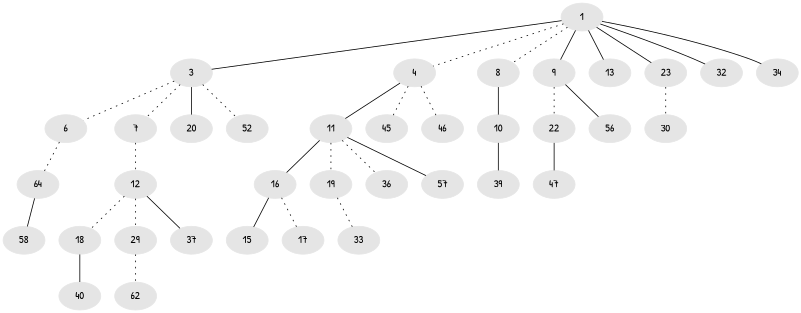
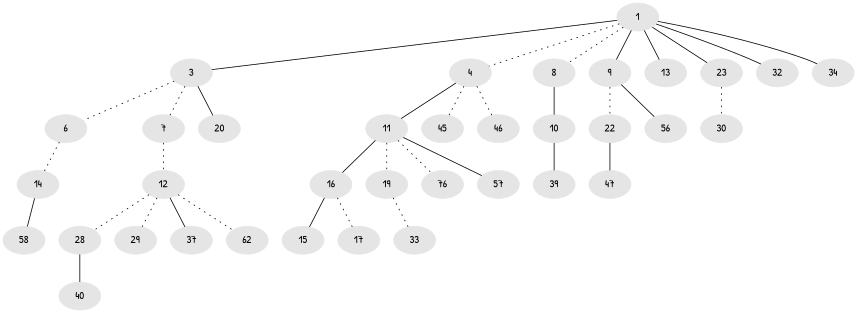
(247, 129) -> none
(38, 184) -> (38, 184)
(387, 184) -> (443, 184)
(80, 240) -> (80, 240)
(136, 268) -> (205, 212)
